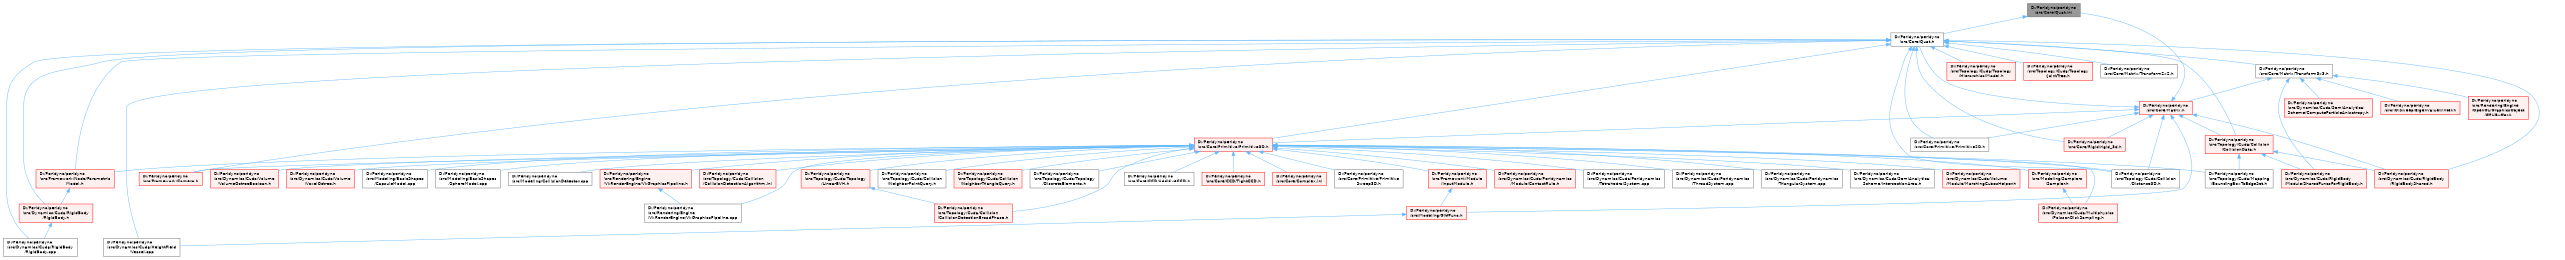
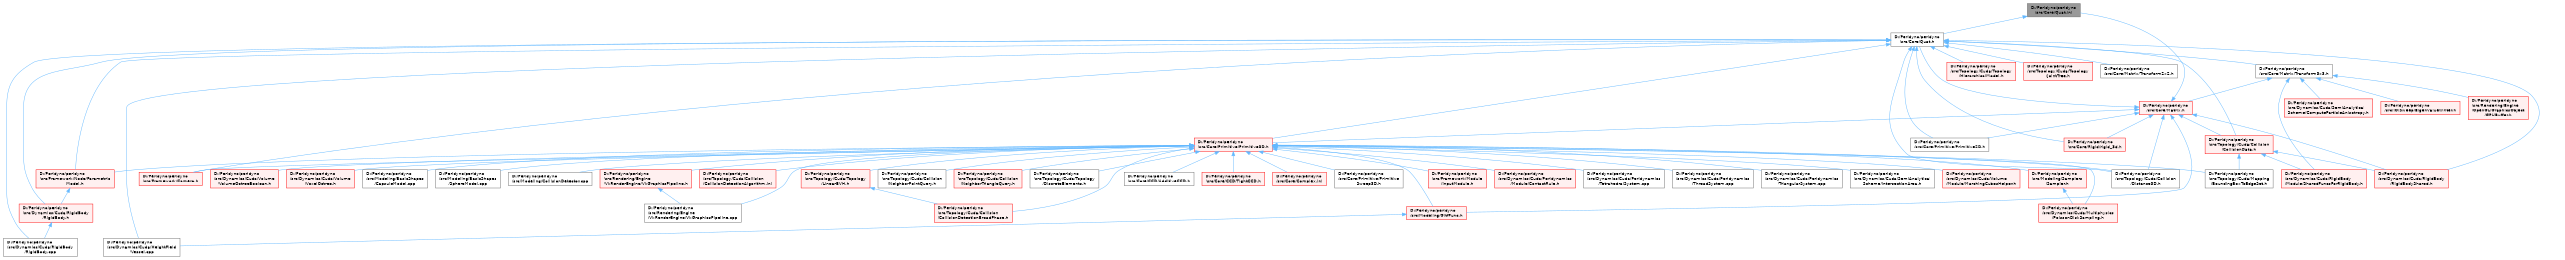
(1445, 199) -> (1374, 159)
